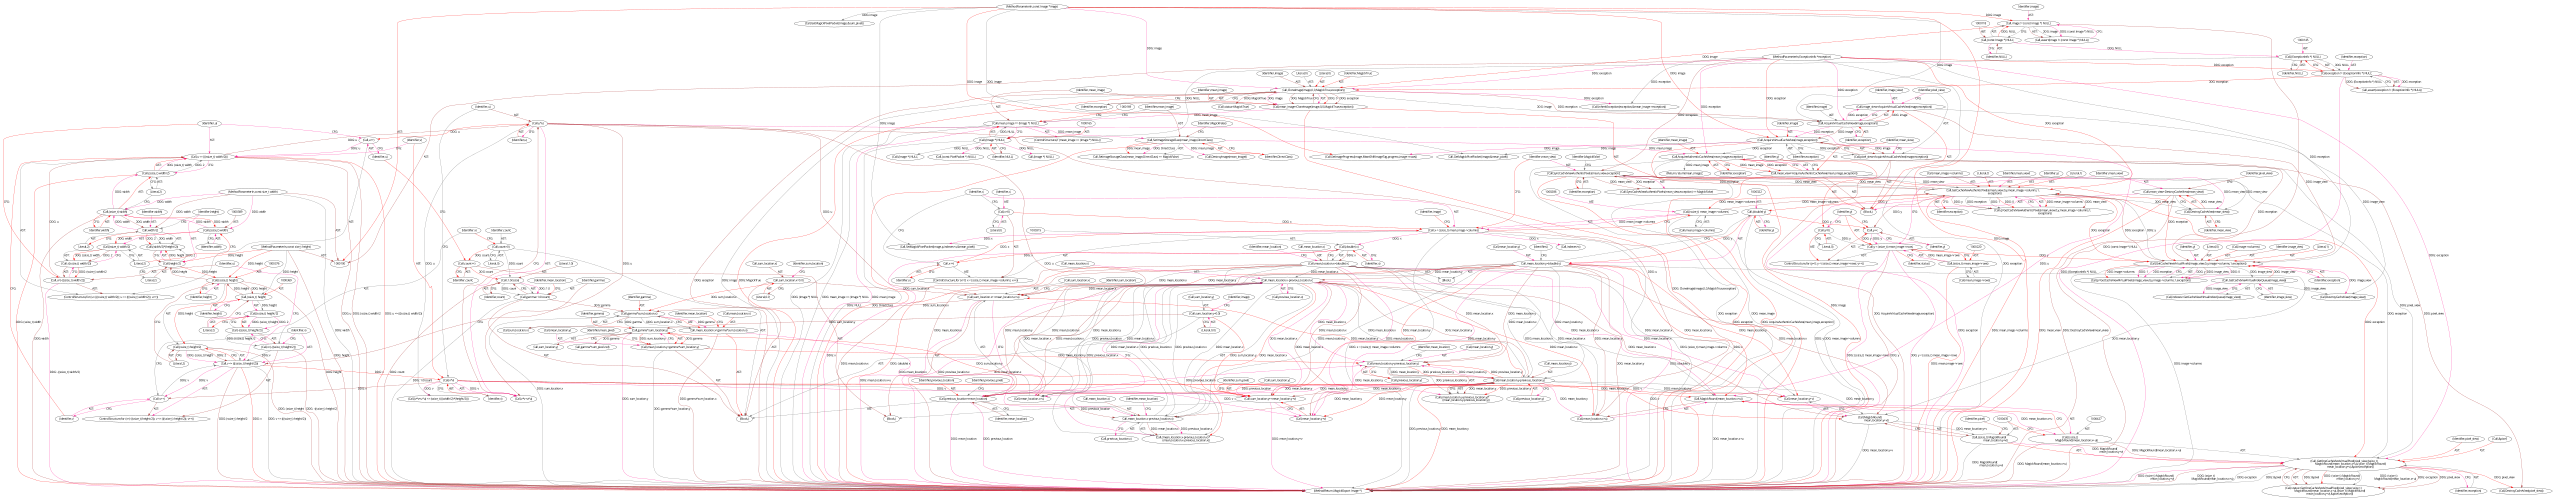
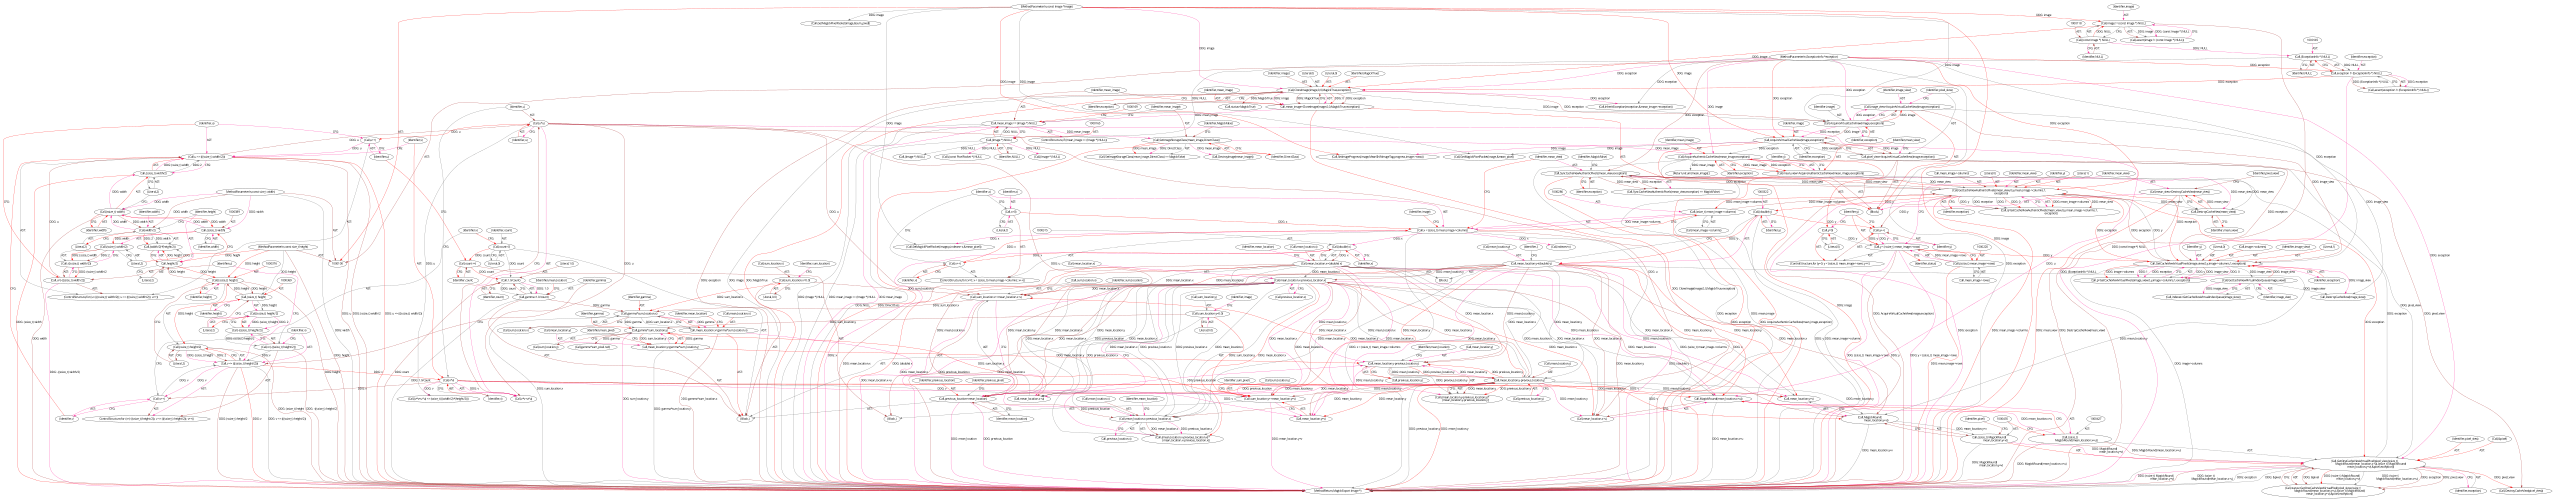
(1711, 107) -> (1715, 107)
(510, 281) -> (511, 281)
